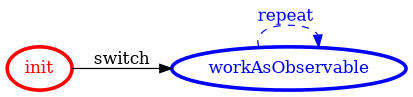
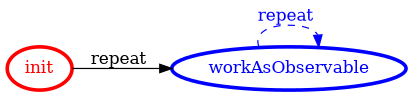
(122, 59) -> (122, 59)
